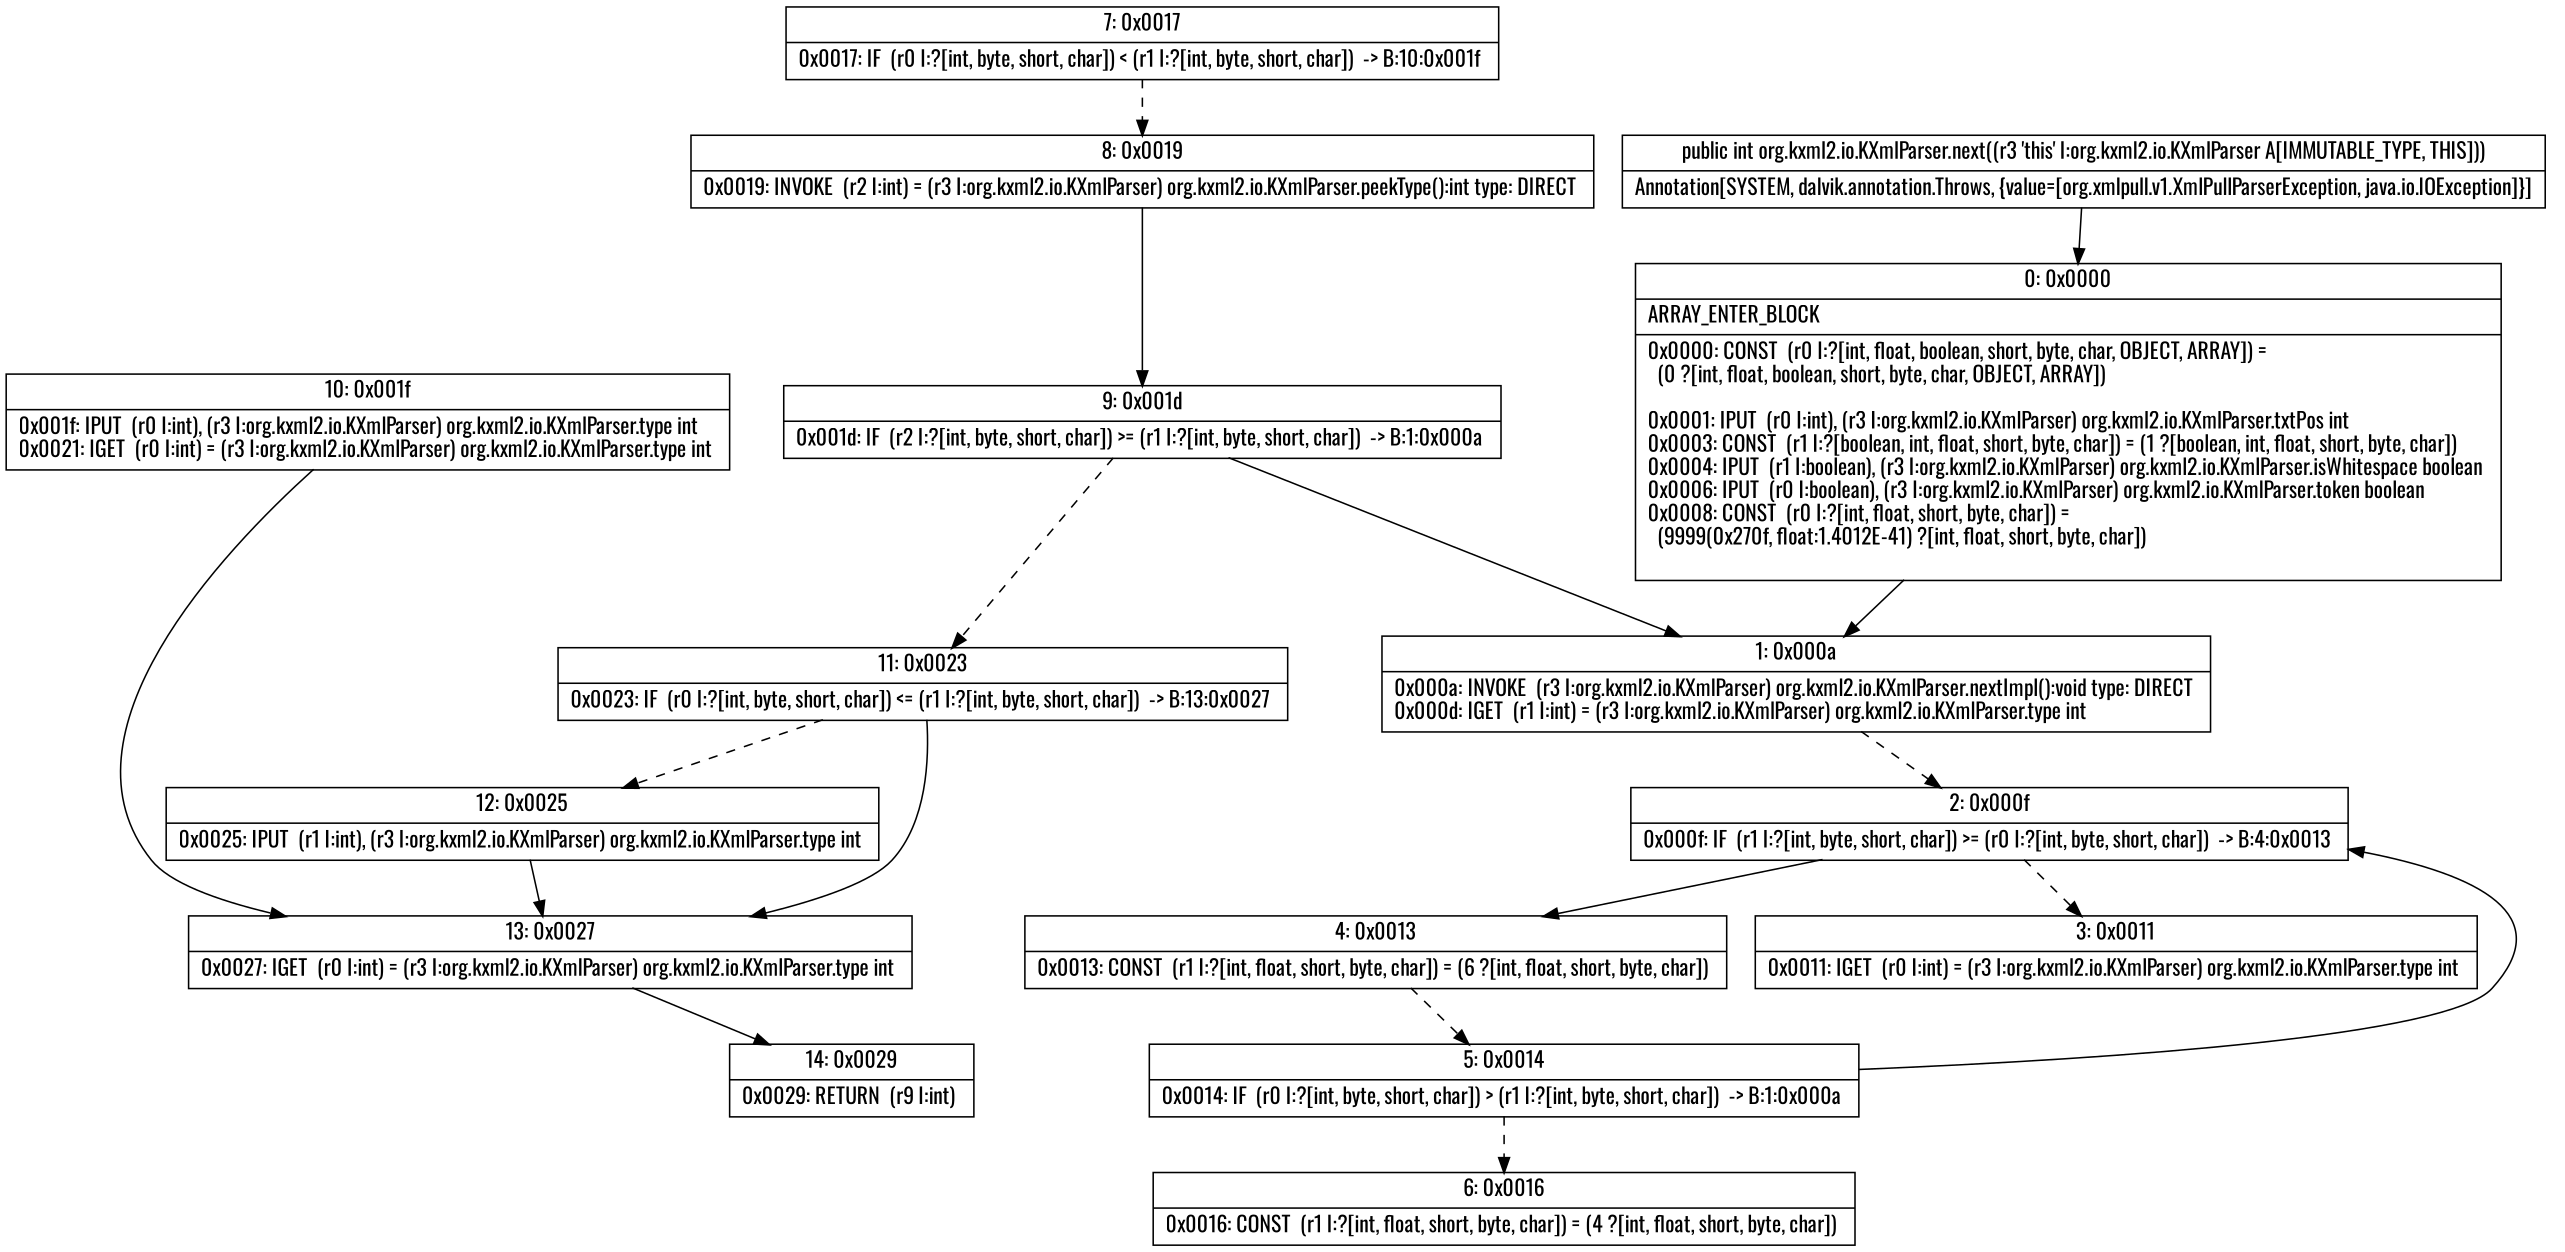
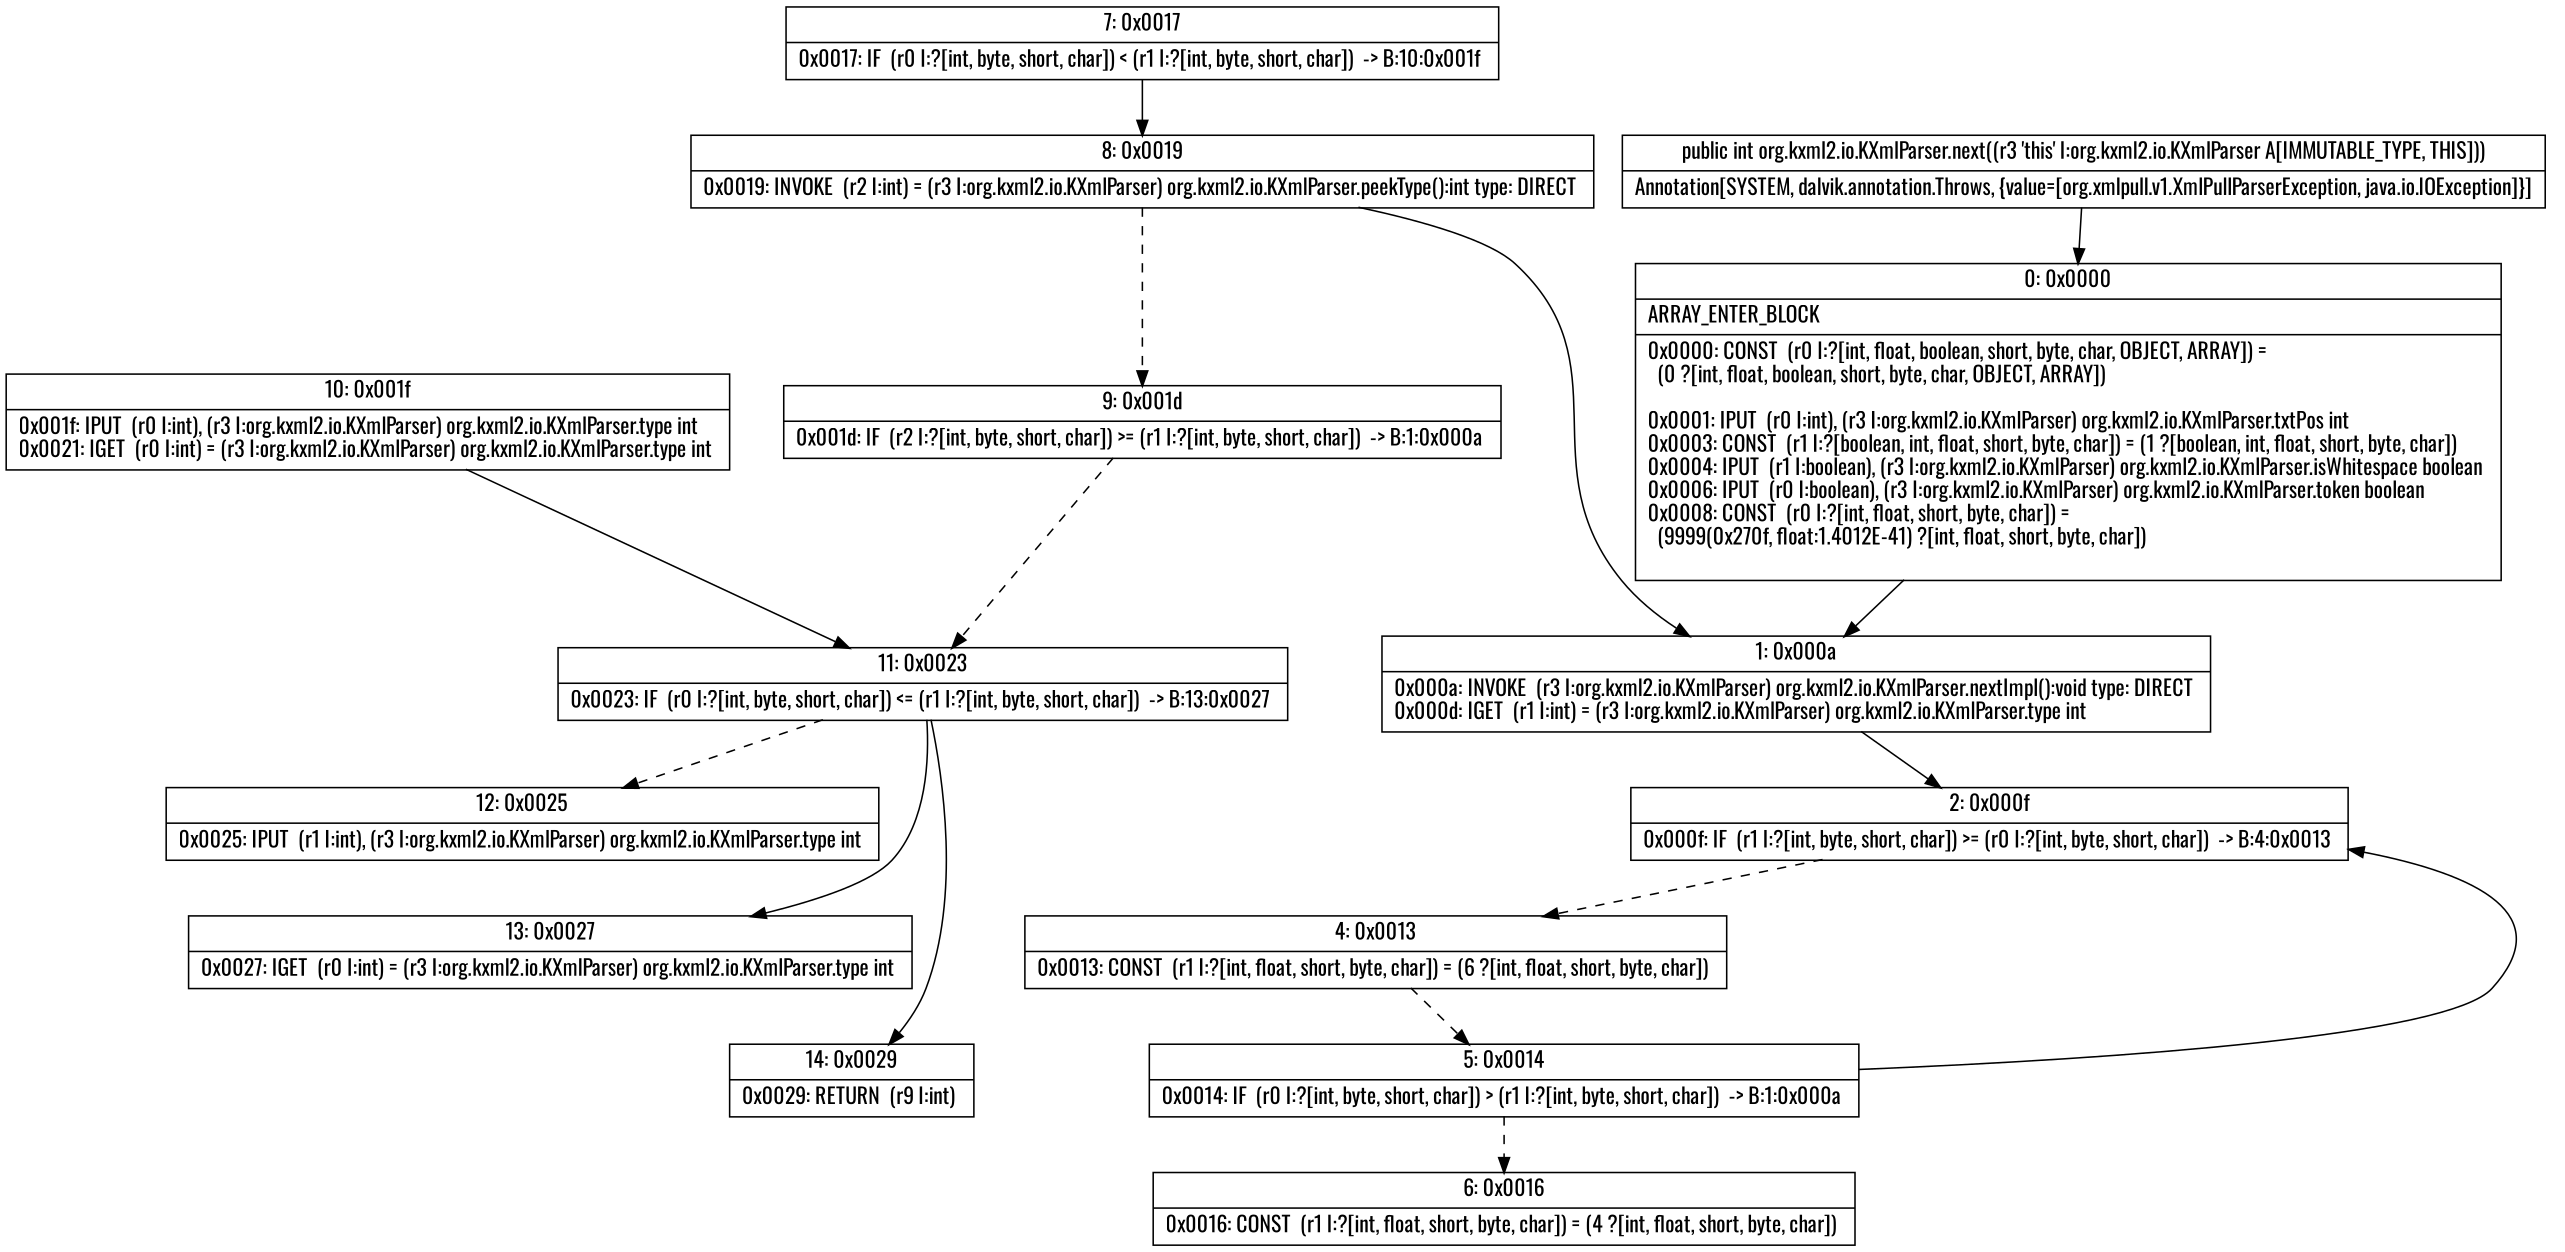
(1142, 100) -> (1142, 100)
(1142, 289) -> (1142, 289)
(1447, 544) -> (1571, 372)
(134, 703) -> (651, 555)
(1895, 755) -> (1895, 755)
(535, 881) -> none
(1690, 887) -> (1690, 887)
(2116, 952) -> none
(694, 1013) -> (946, 881)
